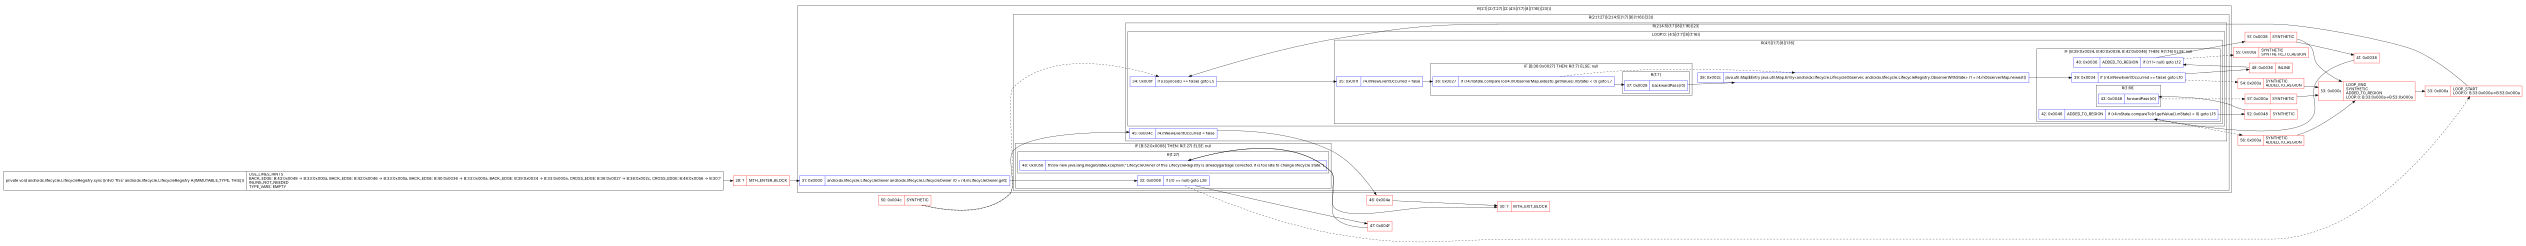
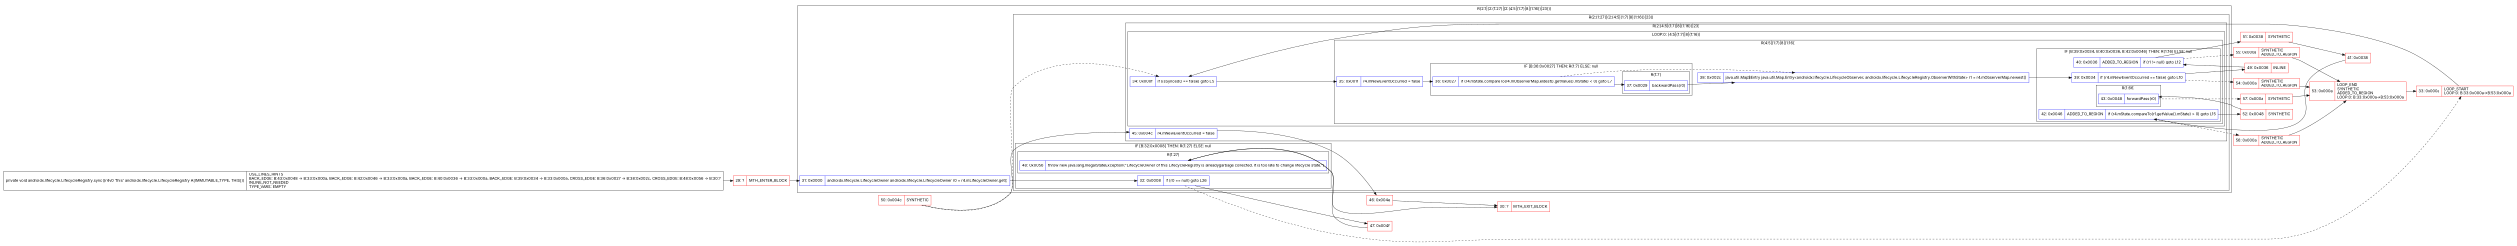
(2284, 54) -> (2279, 54)
(2315, 61) -> (2315, 68)
